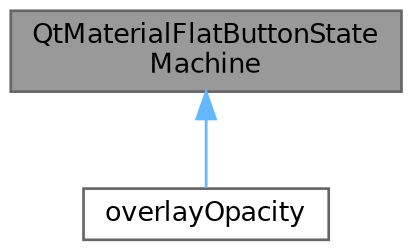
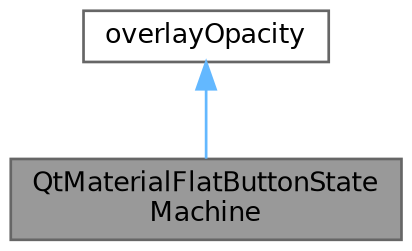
(206, 154) -> (206, 124)
